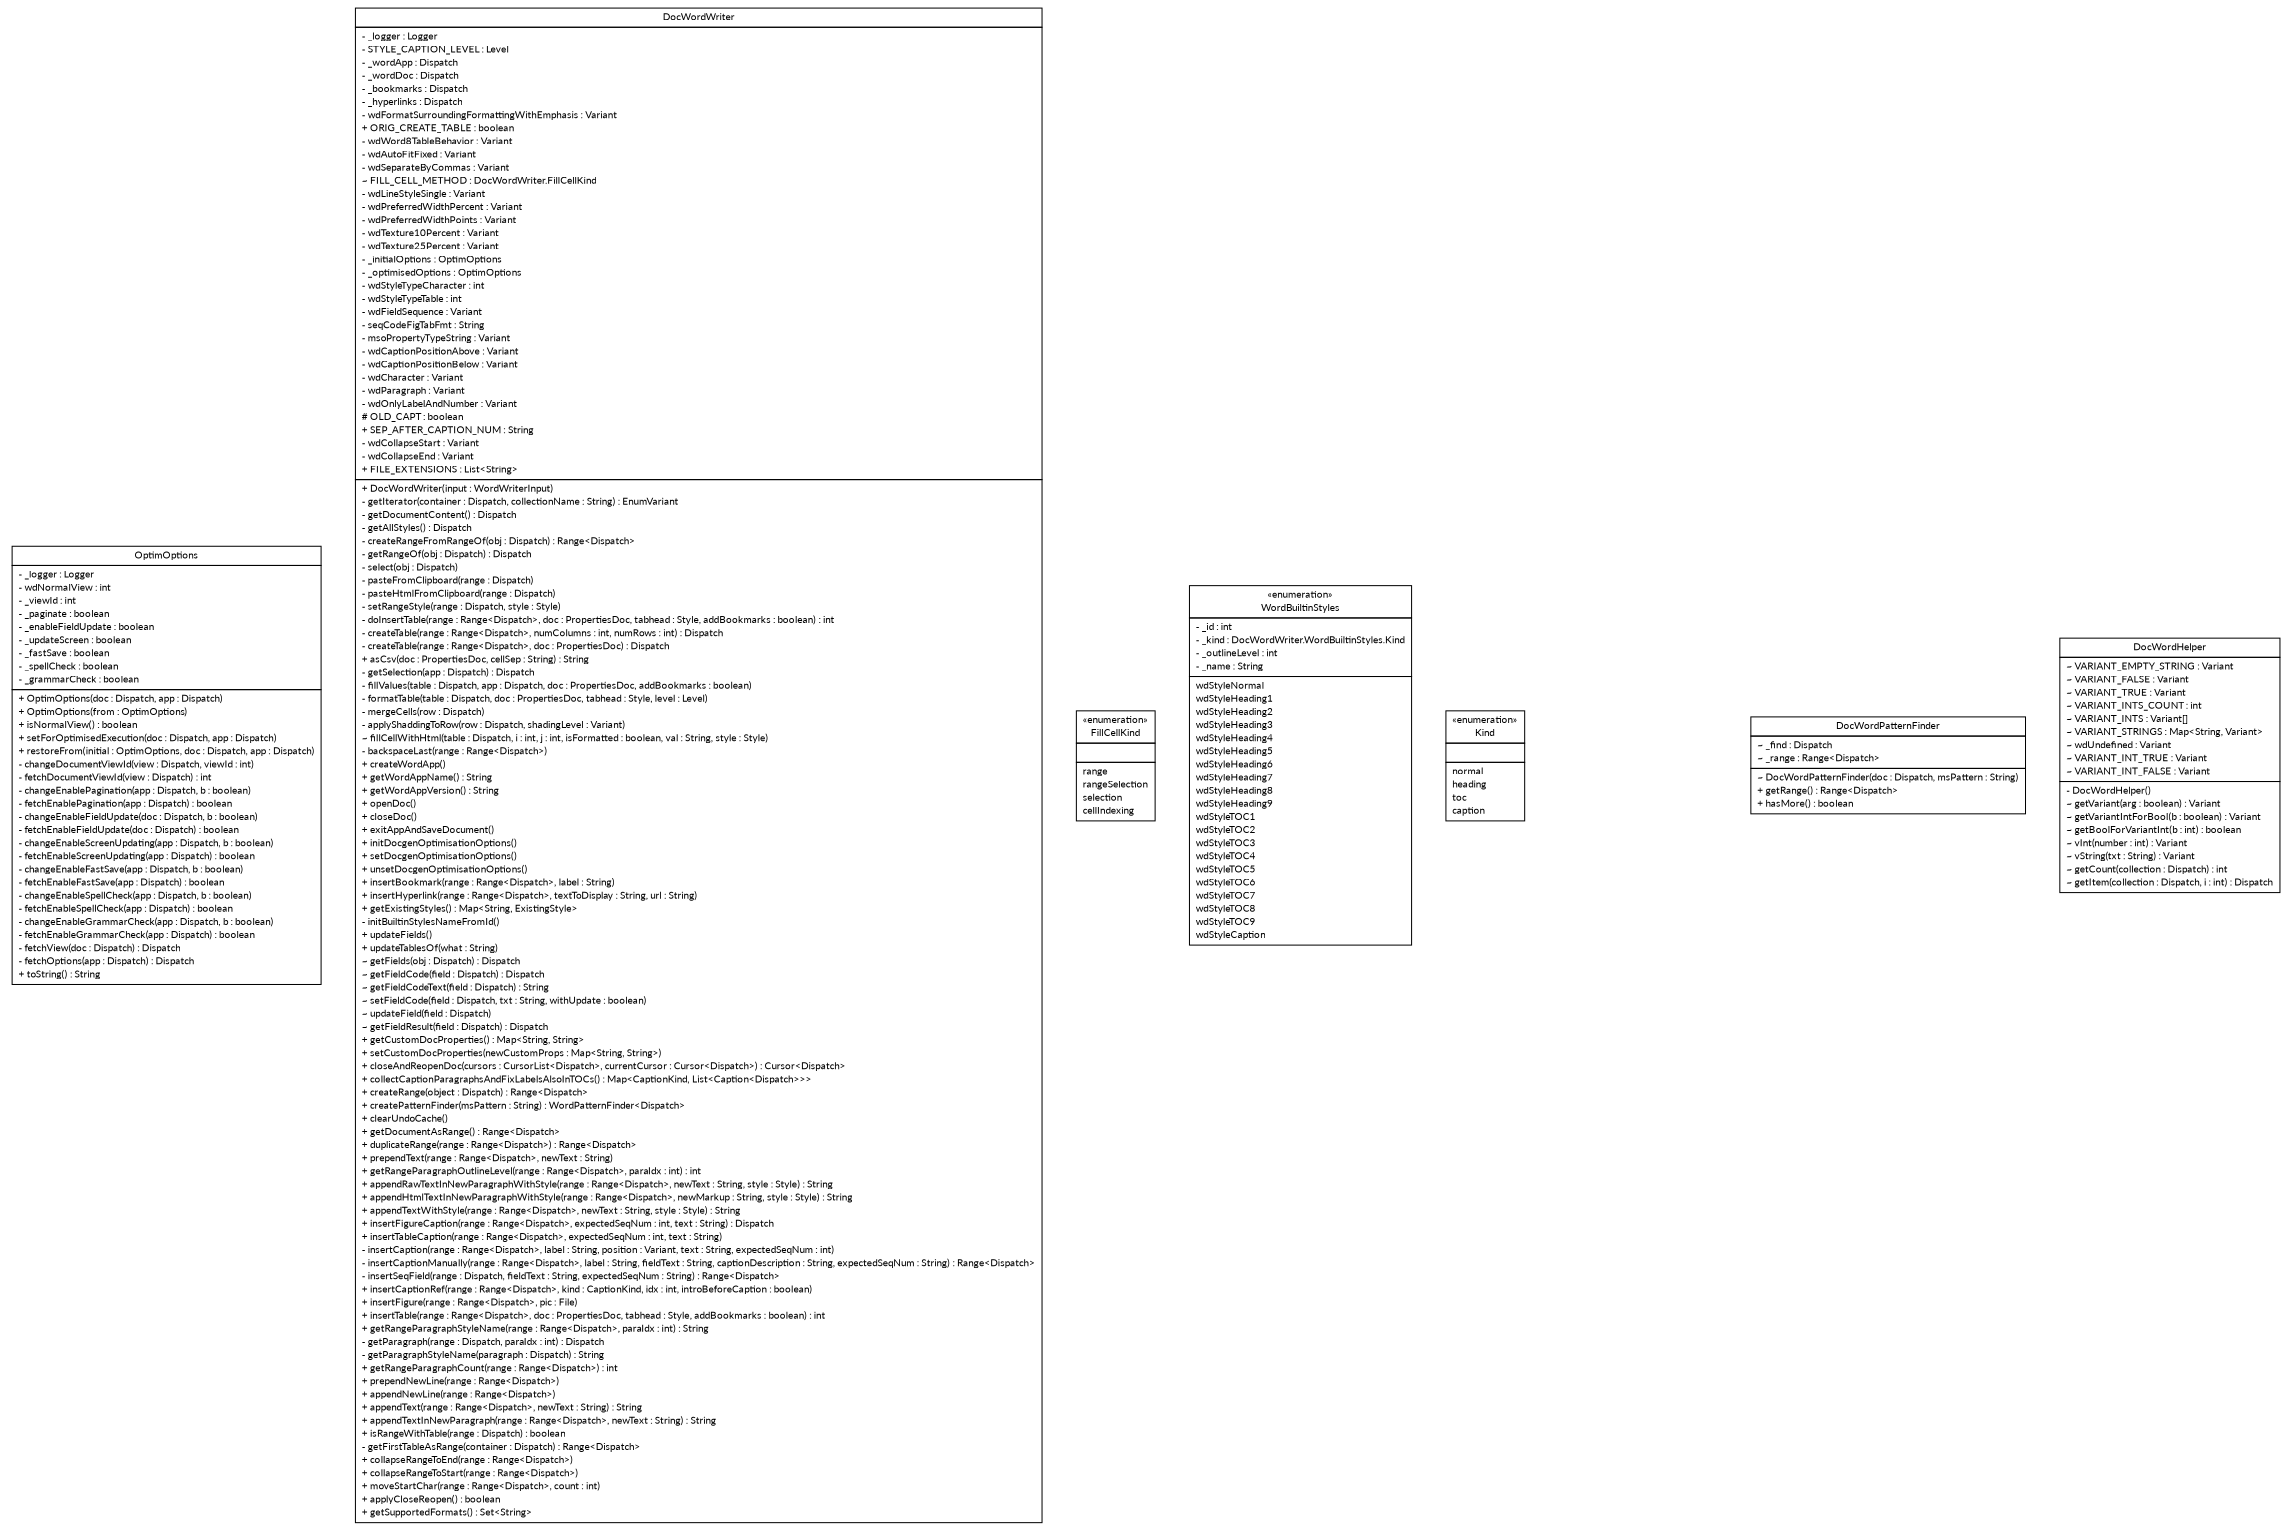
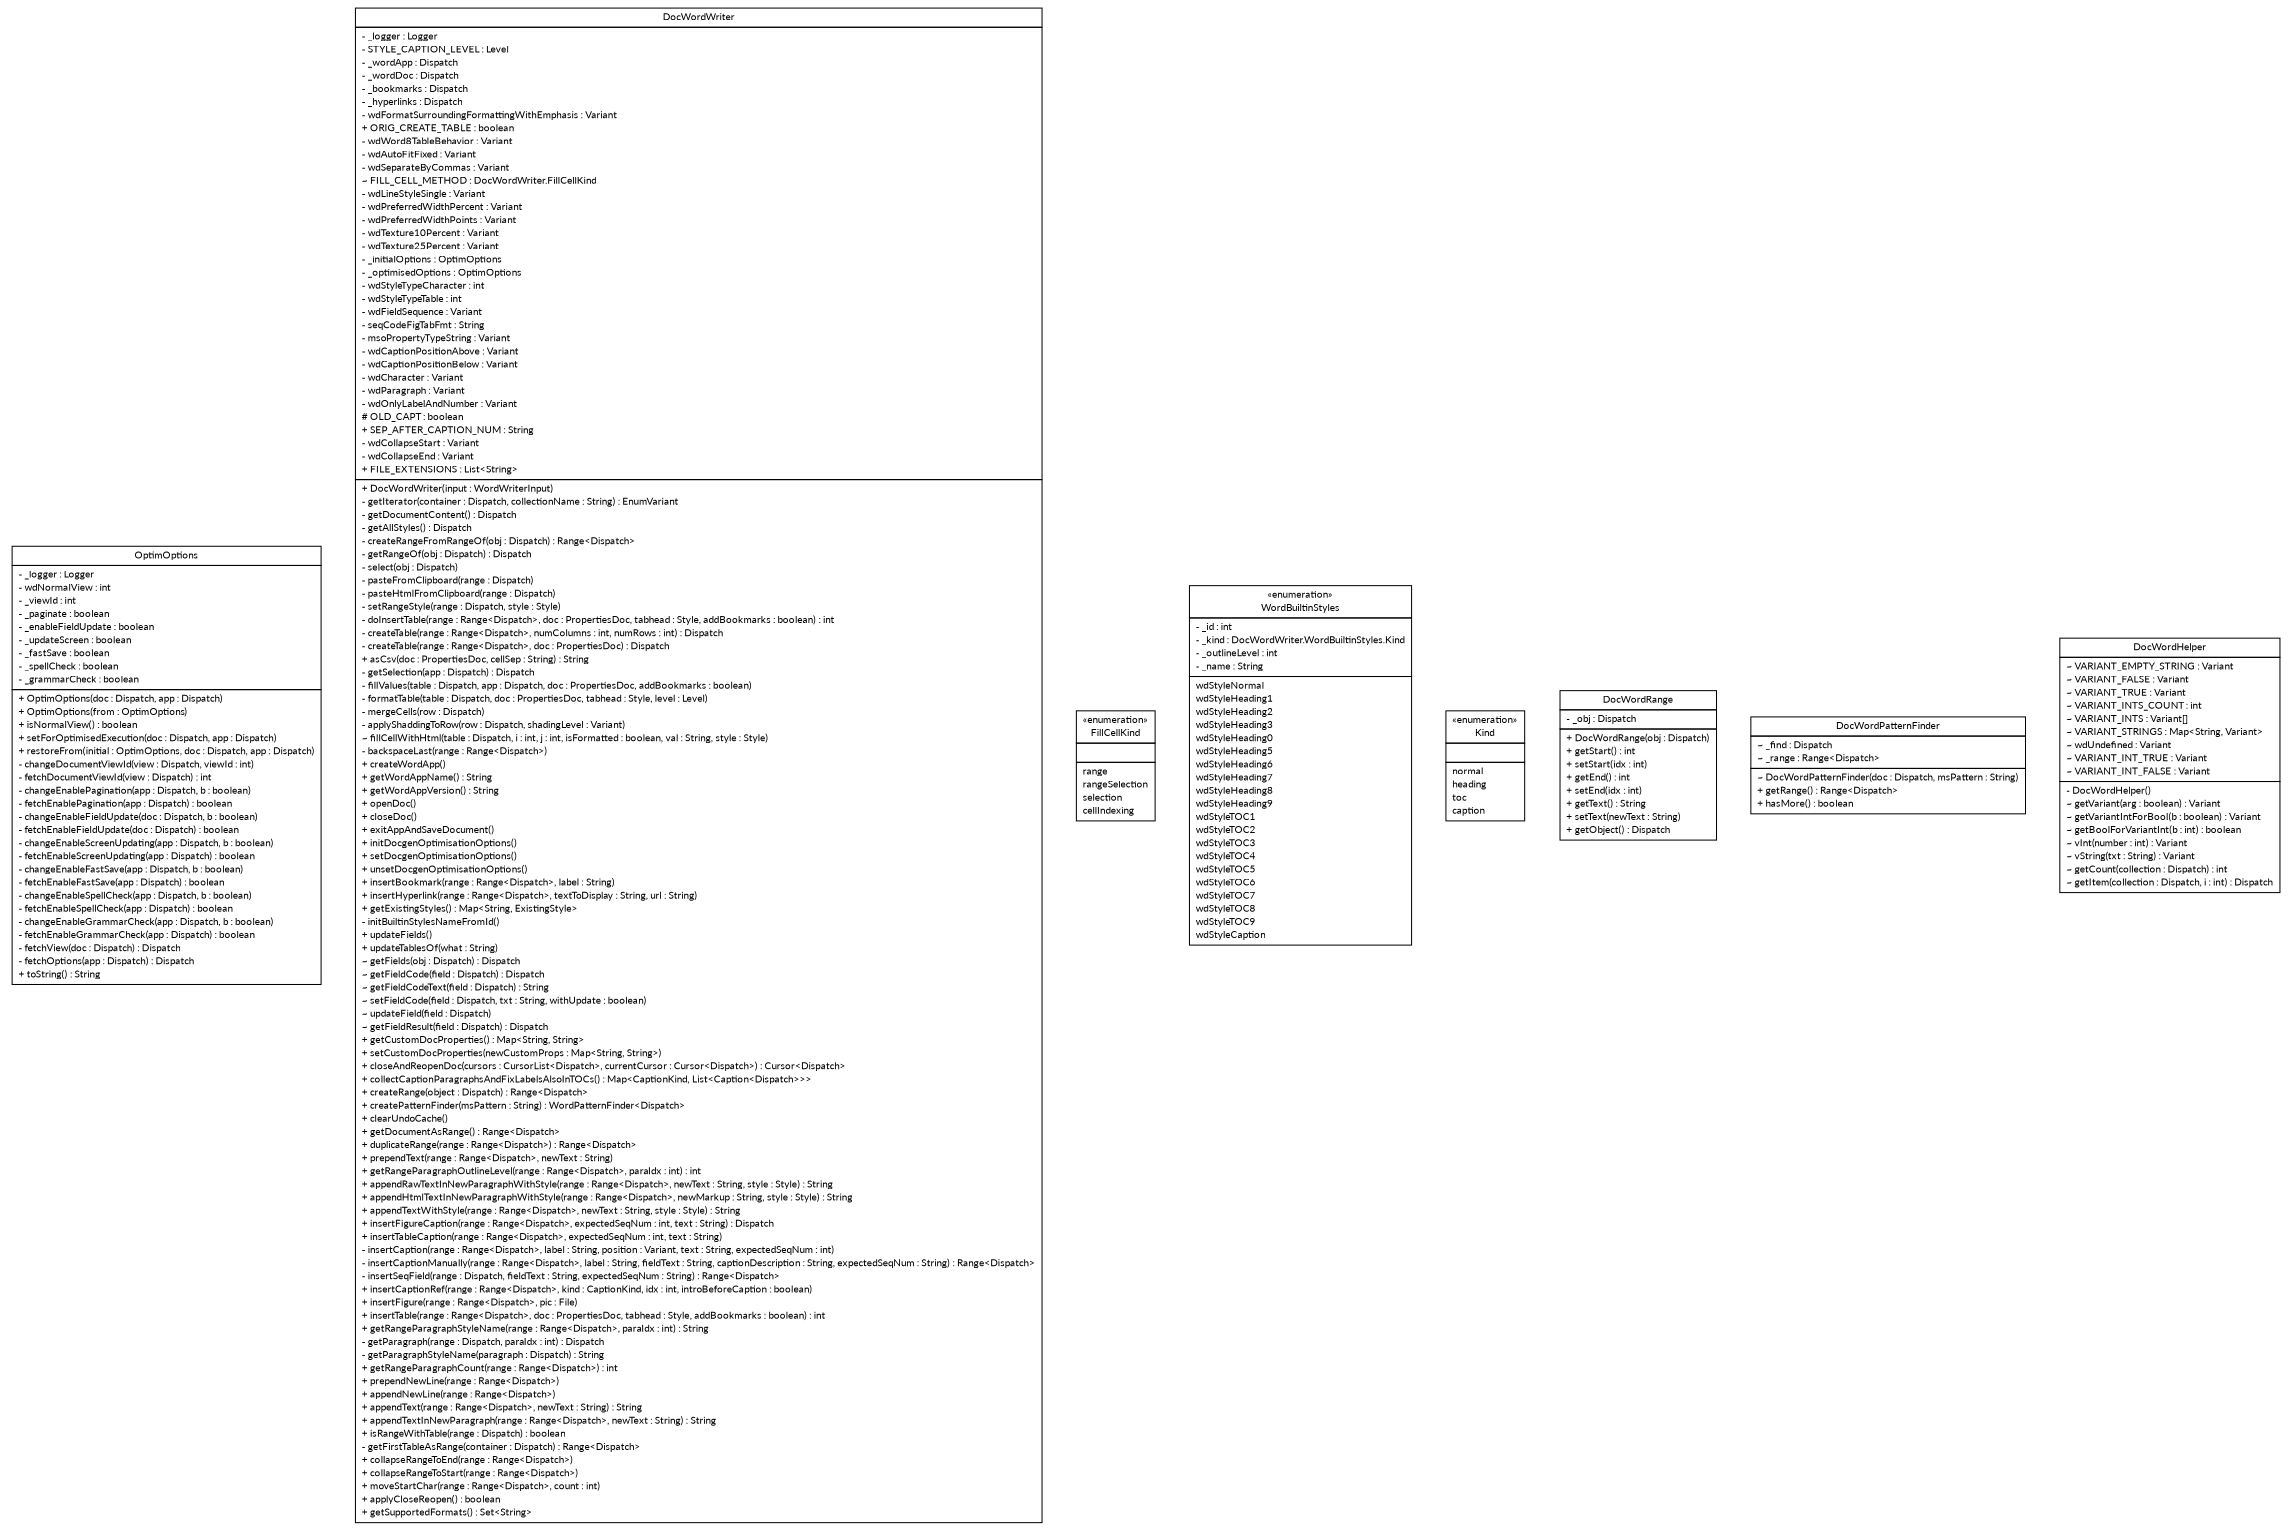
(1235, 738) -> (1235, 738)
none -> (1638, 765)
